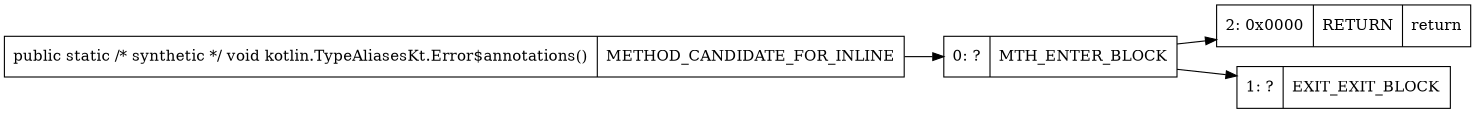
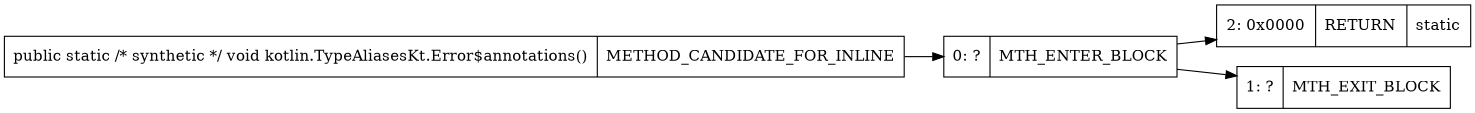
(1437, 25) -> (1438, 25)
(1366, 87) -> (1367, 87)
